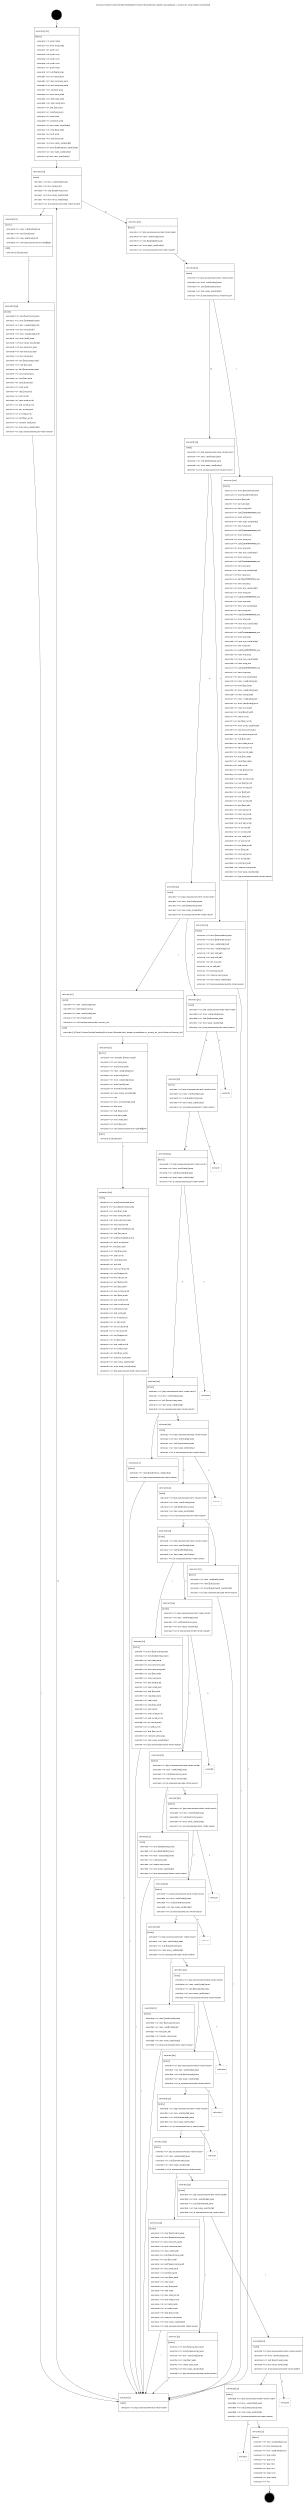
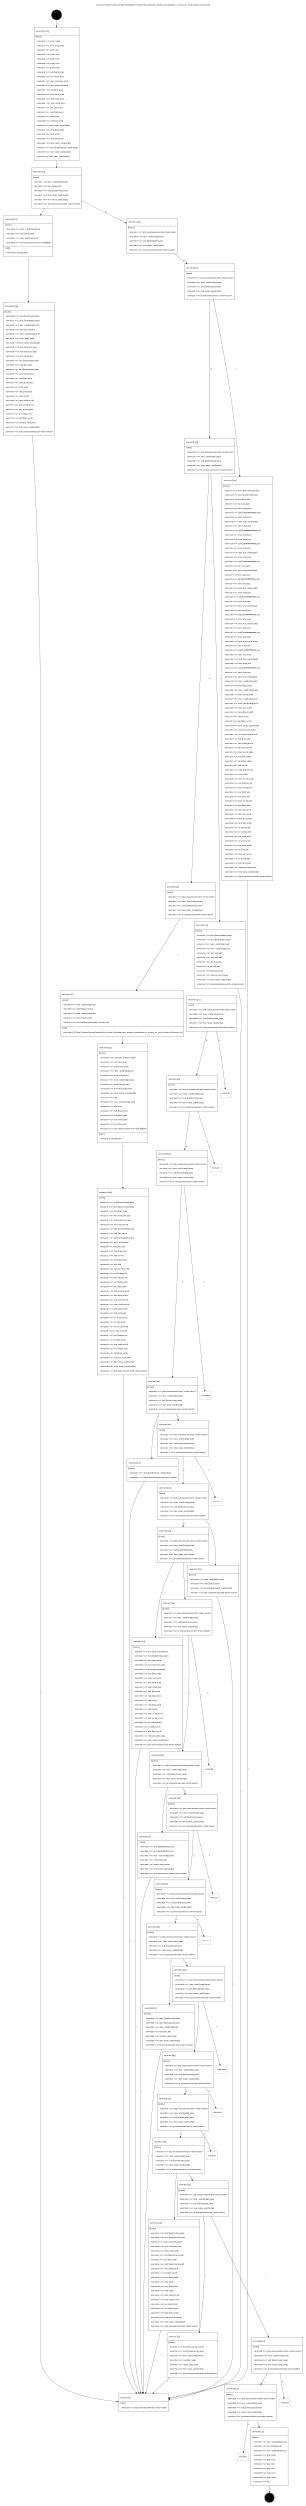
(186, 957) -> none
(57, 1324) -> none
